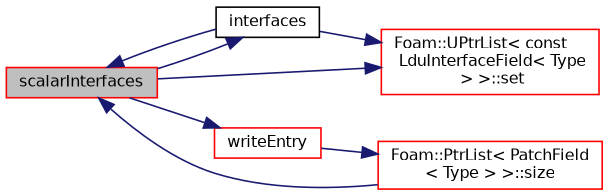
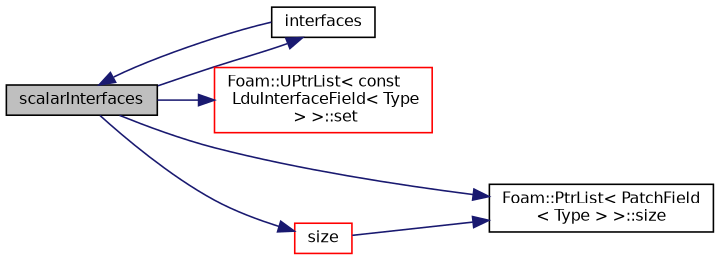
(342, 35) -> none
(82, 83) -> (82, 100)
(268, 143) -> (323, 238)
(490, 165) -> (601, 208)
(235, 179) -> (294, 166)
